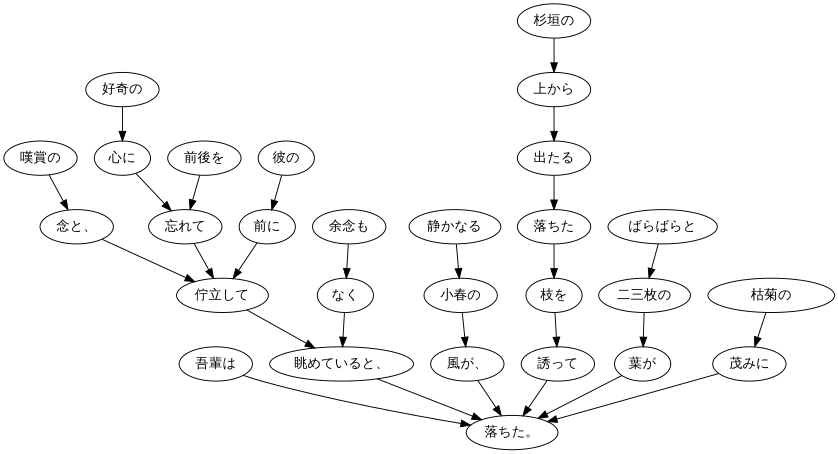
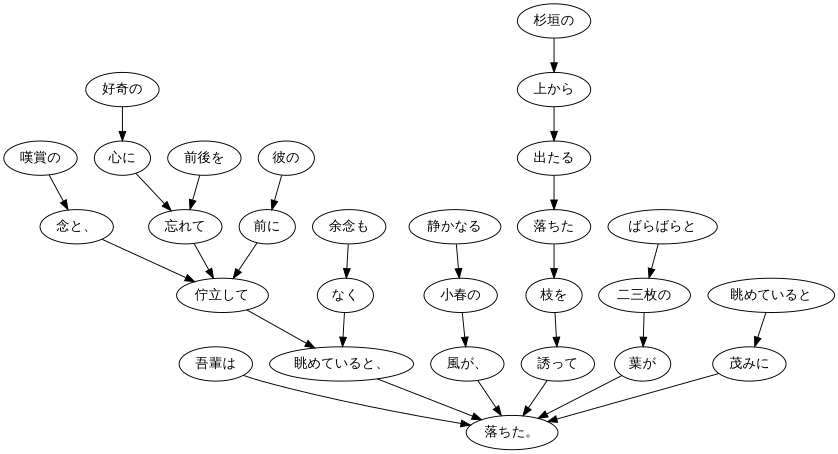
(771, 295) -> (771, 295)
